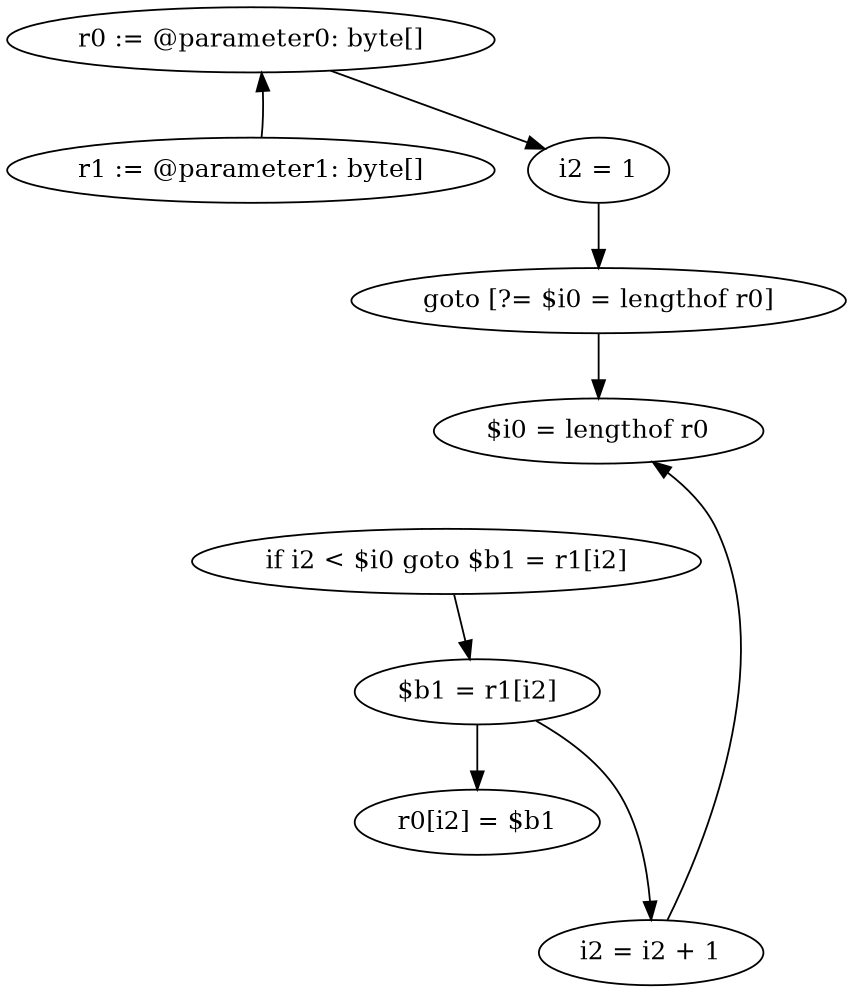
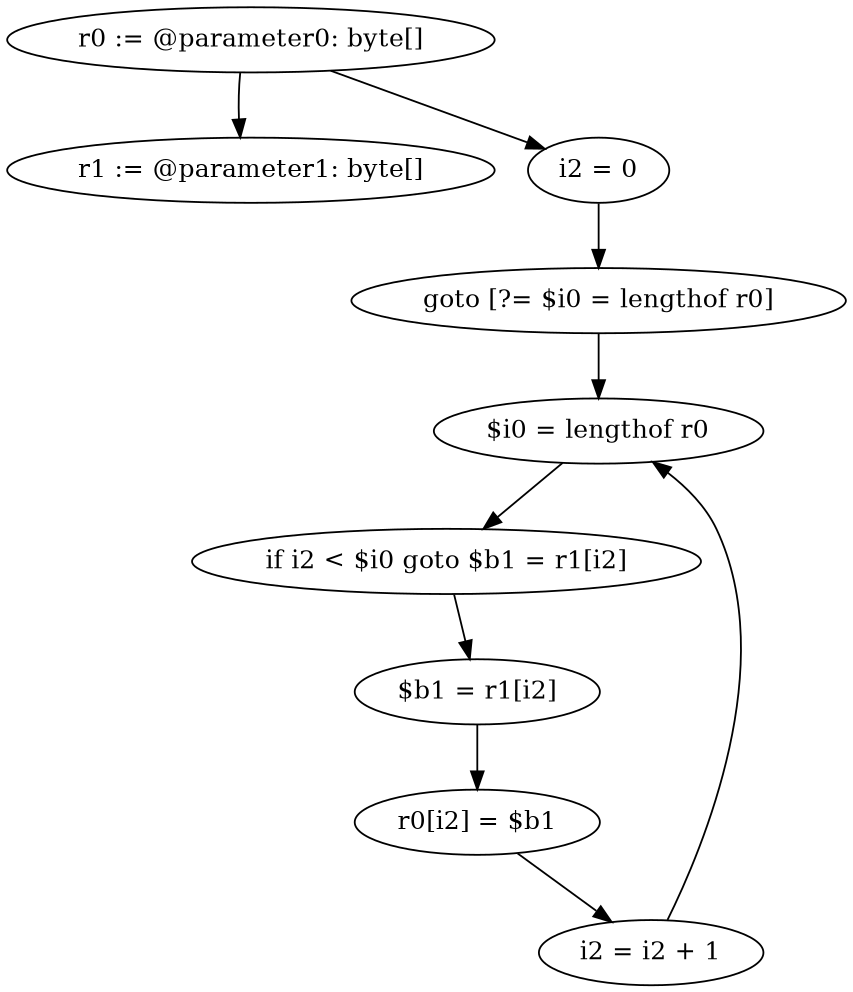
(263, 114) -> (239, 96)
(599, 170) -> (599, 170)
none -> (530, 490)
(620, 794) -> (557, 882)
